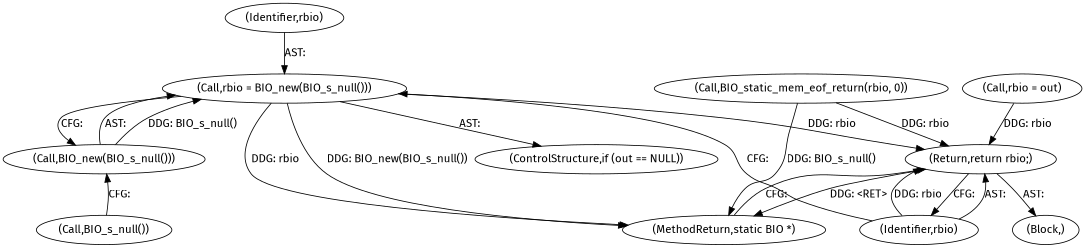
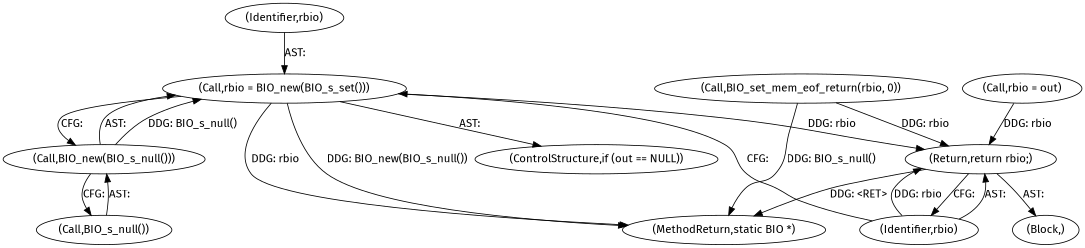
(284, 89) -> (284, 89)
(801, 89) -> (801, 89)
(820, 175) -> none
none -> (82, 191)
(121, 195) -> (121, 195)
